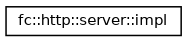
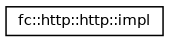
(94, 21) -> (85, 21)
